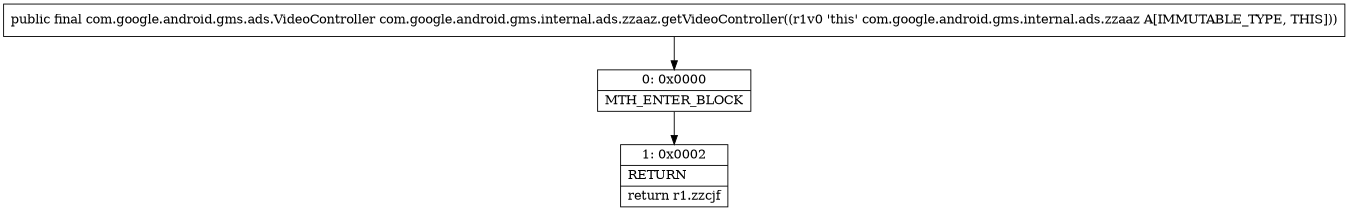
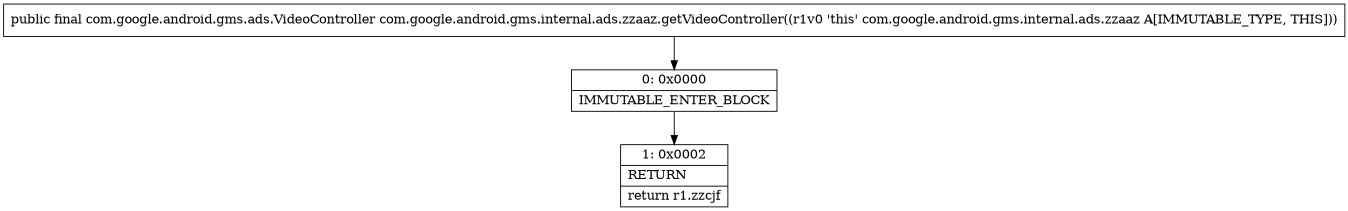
(674, 101) -> (674, 101)
